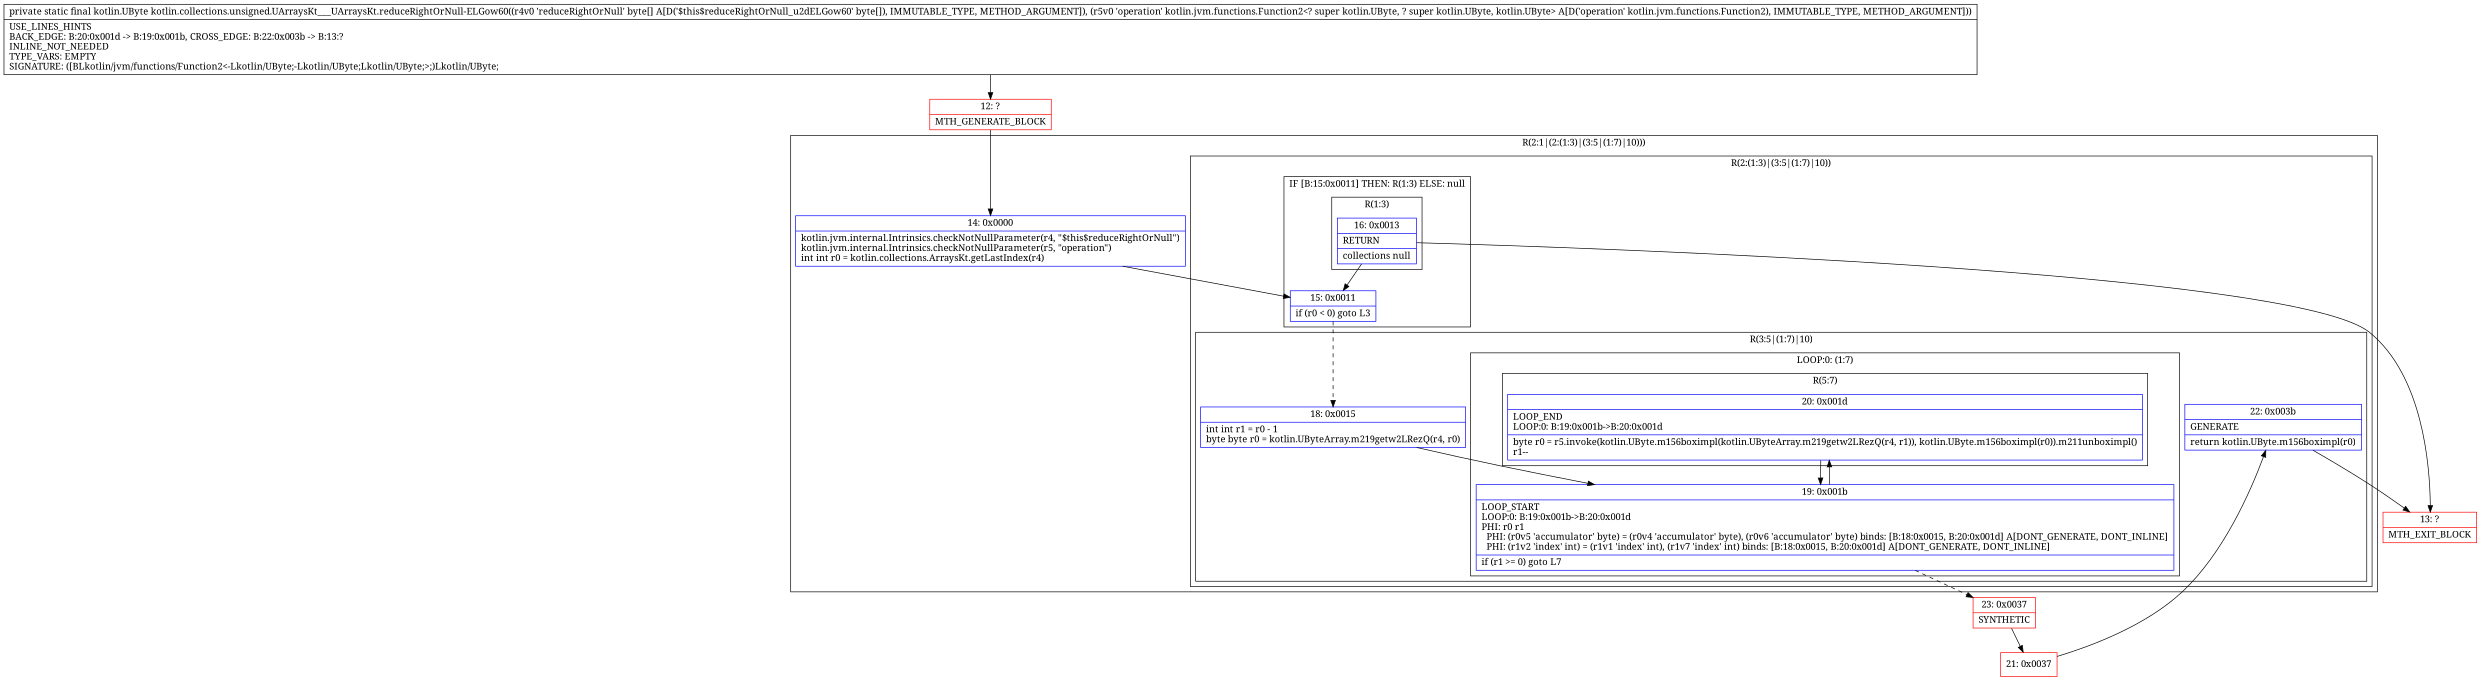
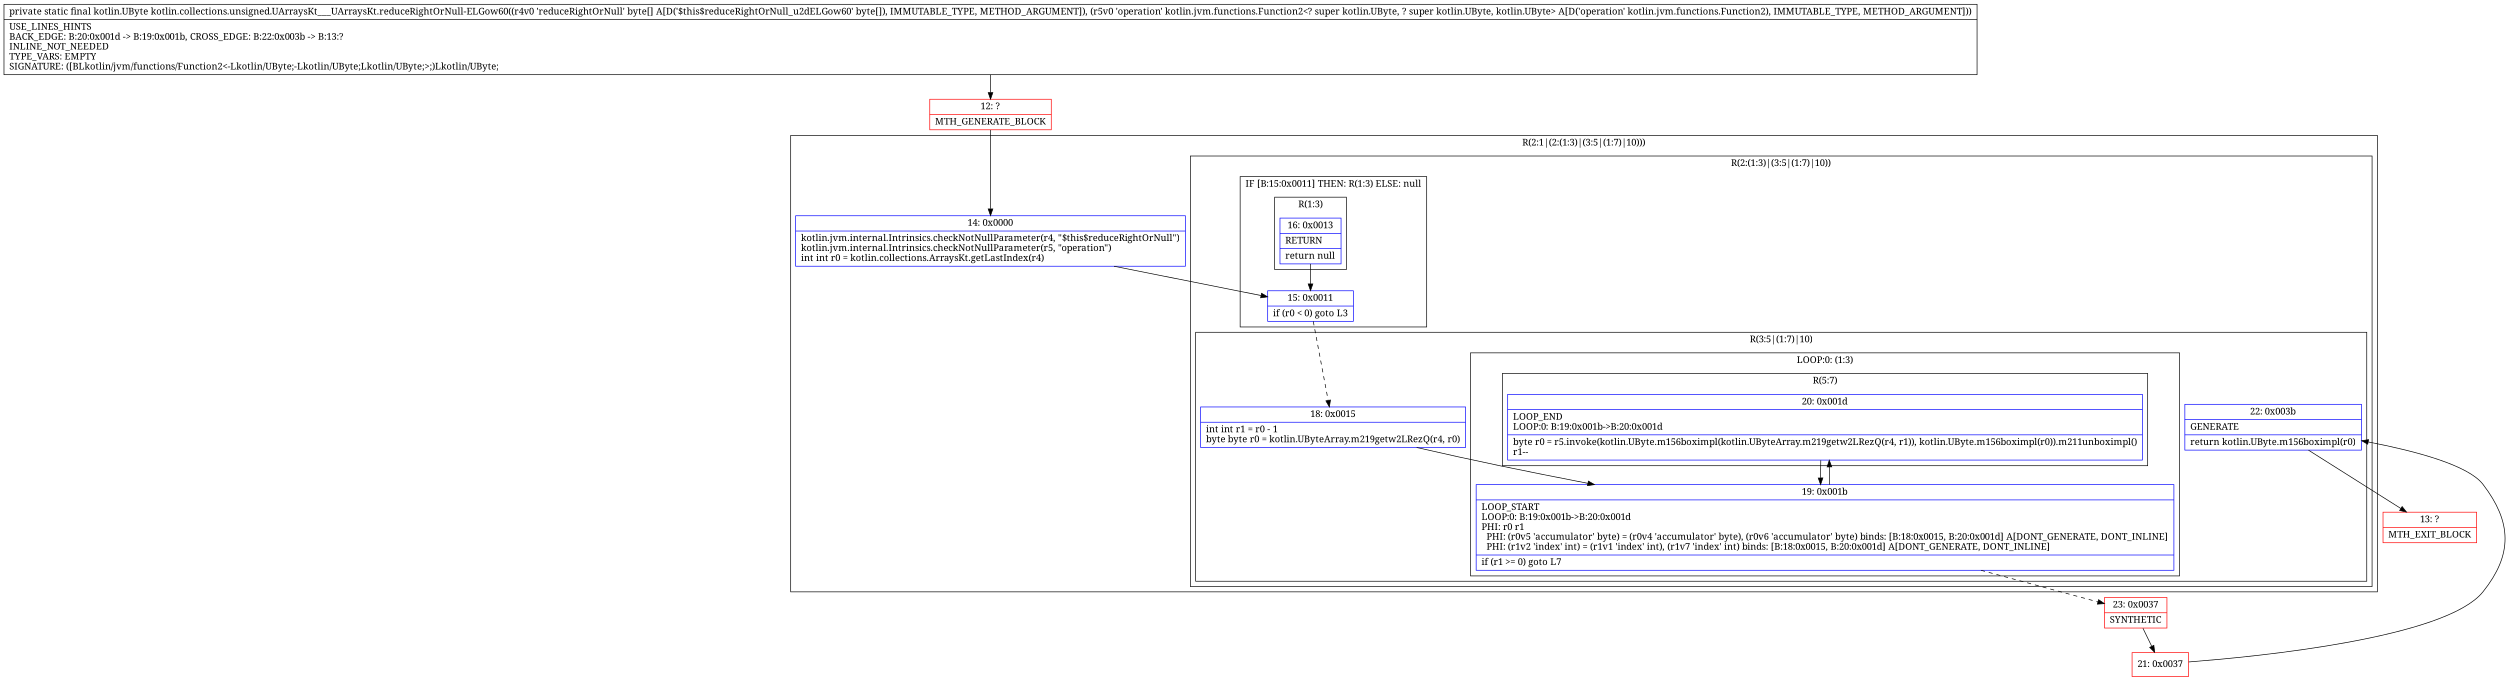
(1377, 256) -> (1311, 256)
(1990, 271) -> none
(1825, 360) -> (1825, 360)
